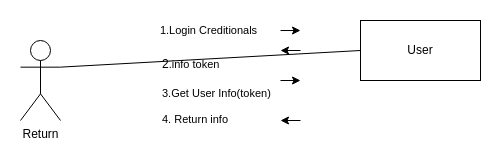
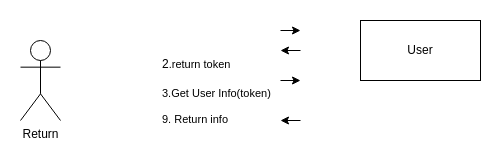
(211, 59) -> none
(198, 65) -> (206, 65)
(232, 102) -> (232, 102)
